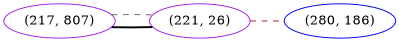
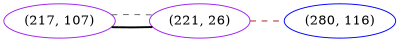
(60, 21) -> (60, 21)
(340, 21) -> (340, 21)
